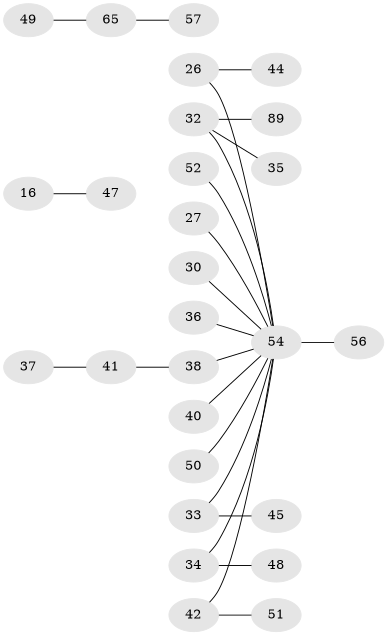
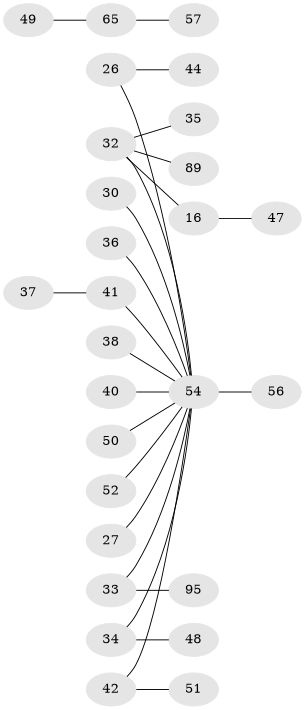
none -> (146, 175)
(153, 367) -> (155, 341)
(276, 516) -> (194, 590)
